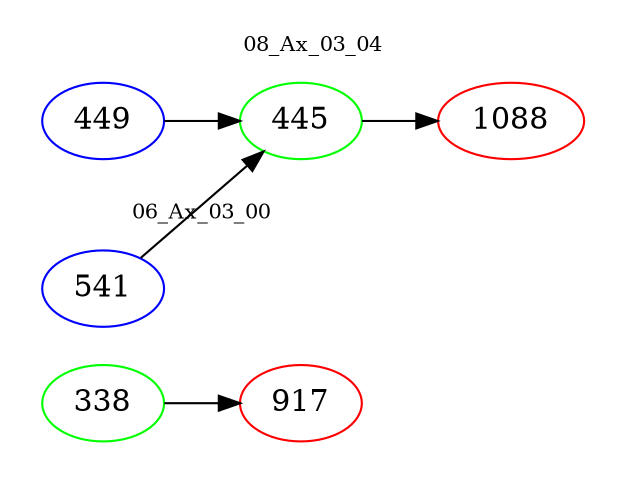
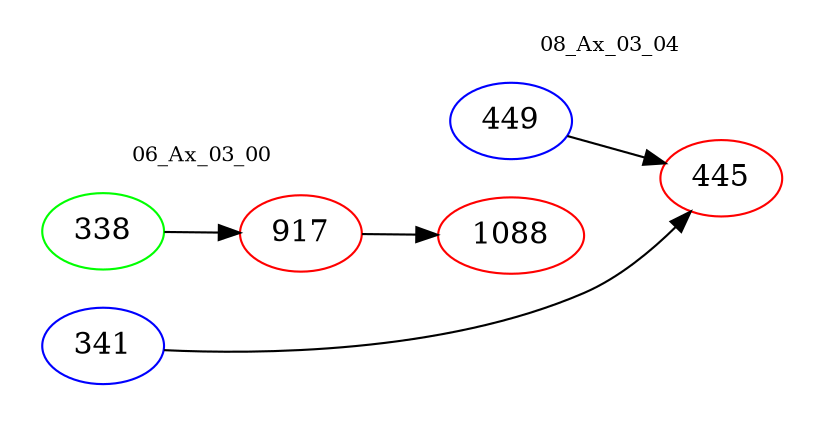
(301, 121) -> (721, 178)
(389, 121) -> (392, 234)
(103, 289) -> (103, 346)
